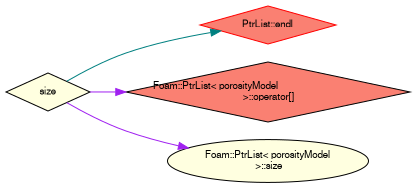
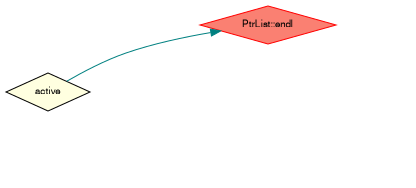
(48, 92) -> (48, 92)
(268, 92) -> none
(268, 161) -> none
